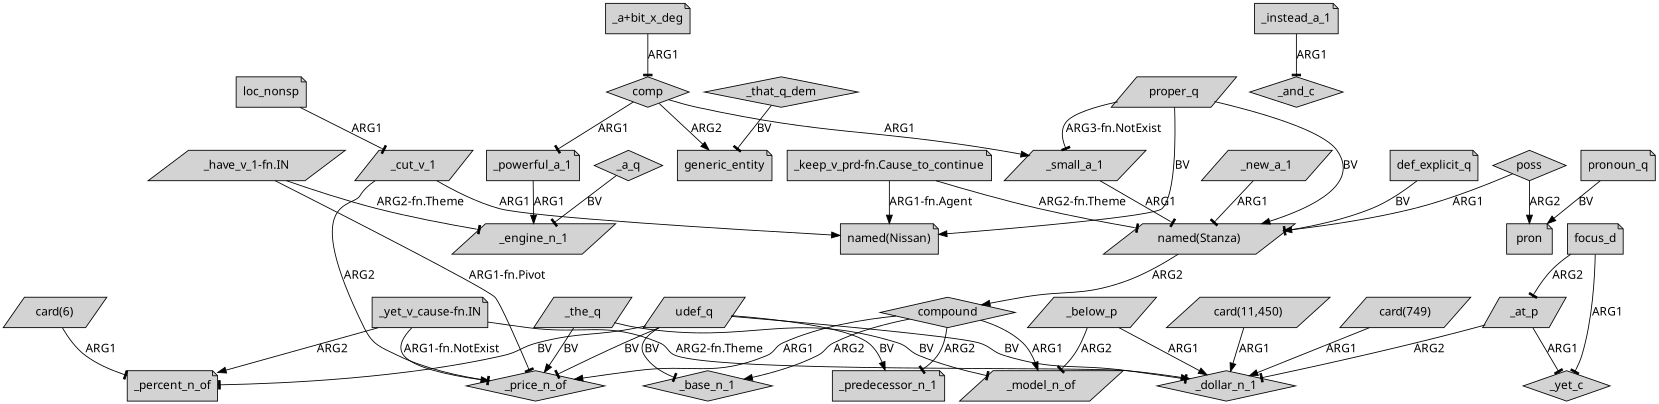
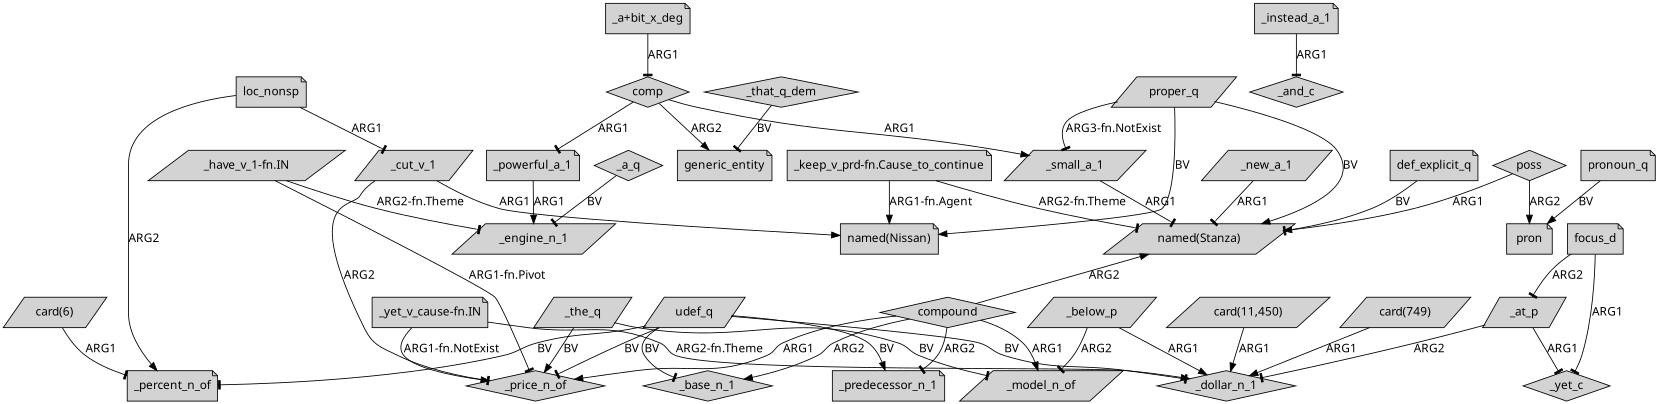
(1088, 291) -> (1058, 280)
(302, 349) -> (128, 198)
